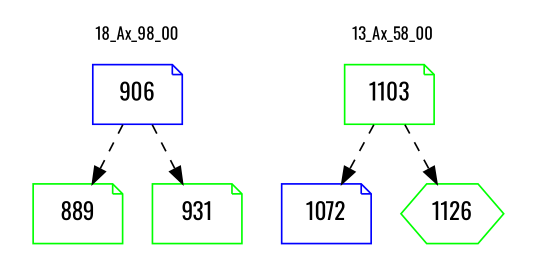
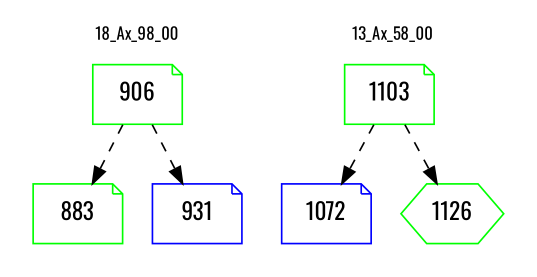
(138, 94) -> (138, 94)
(78, 214) -> (78, 214)
(197, 214) -> (197, 214)
